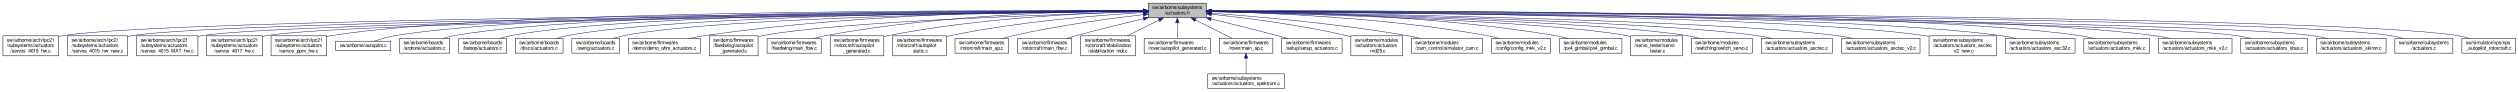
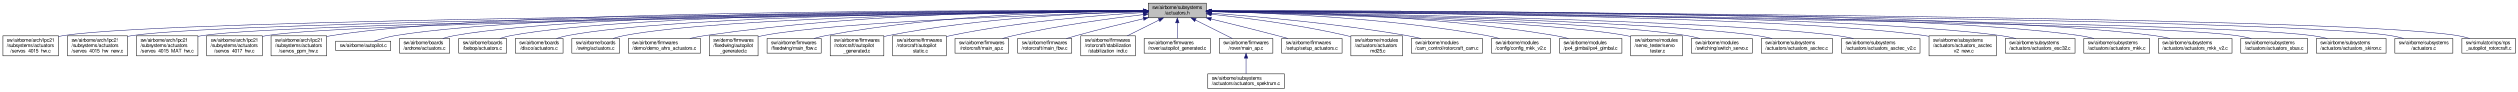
(1447, 46) -> (1447, 46)
